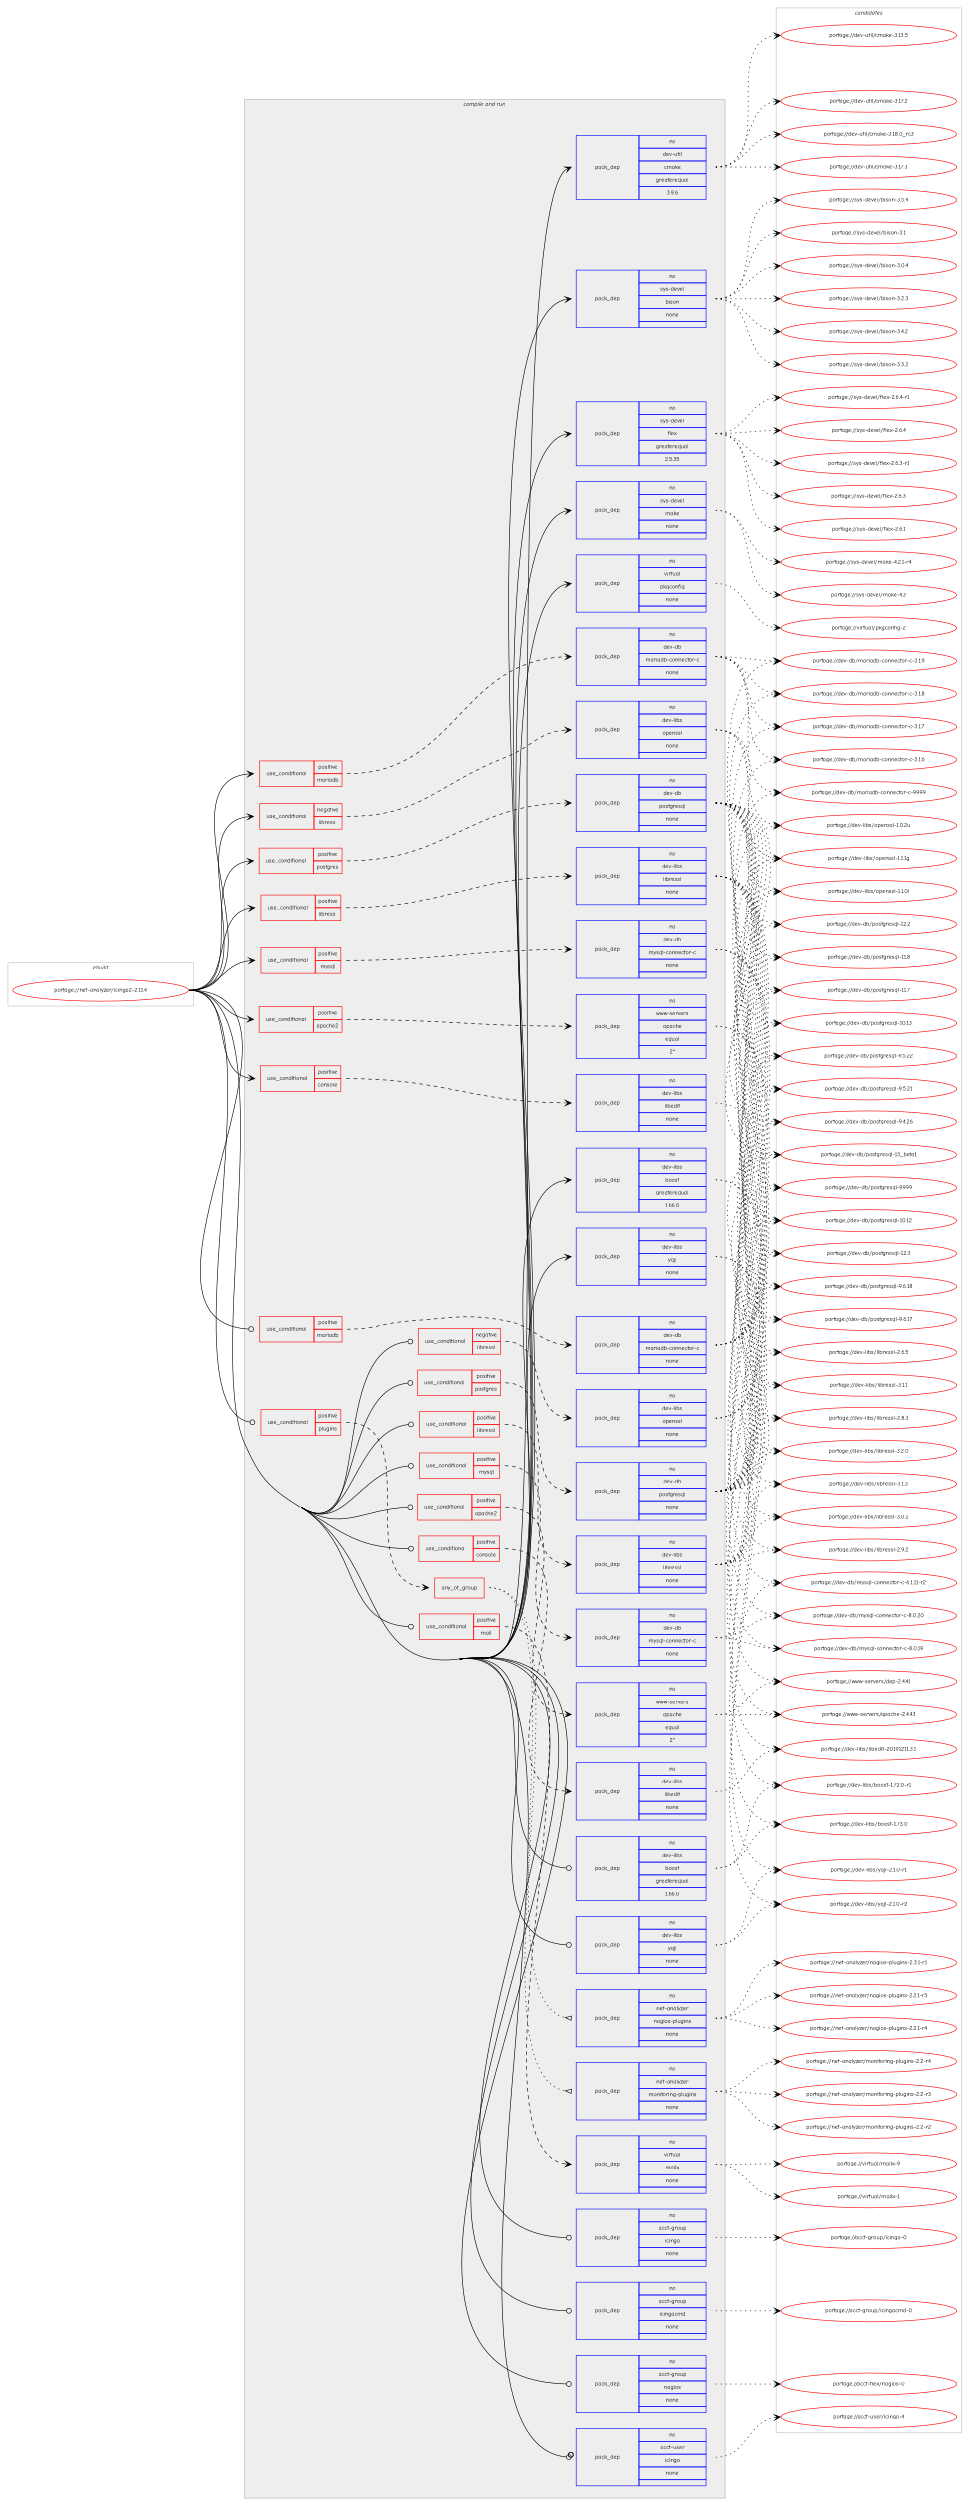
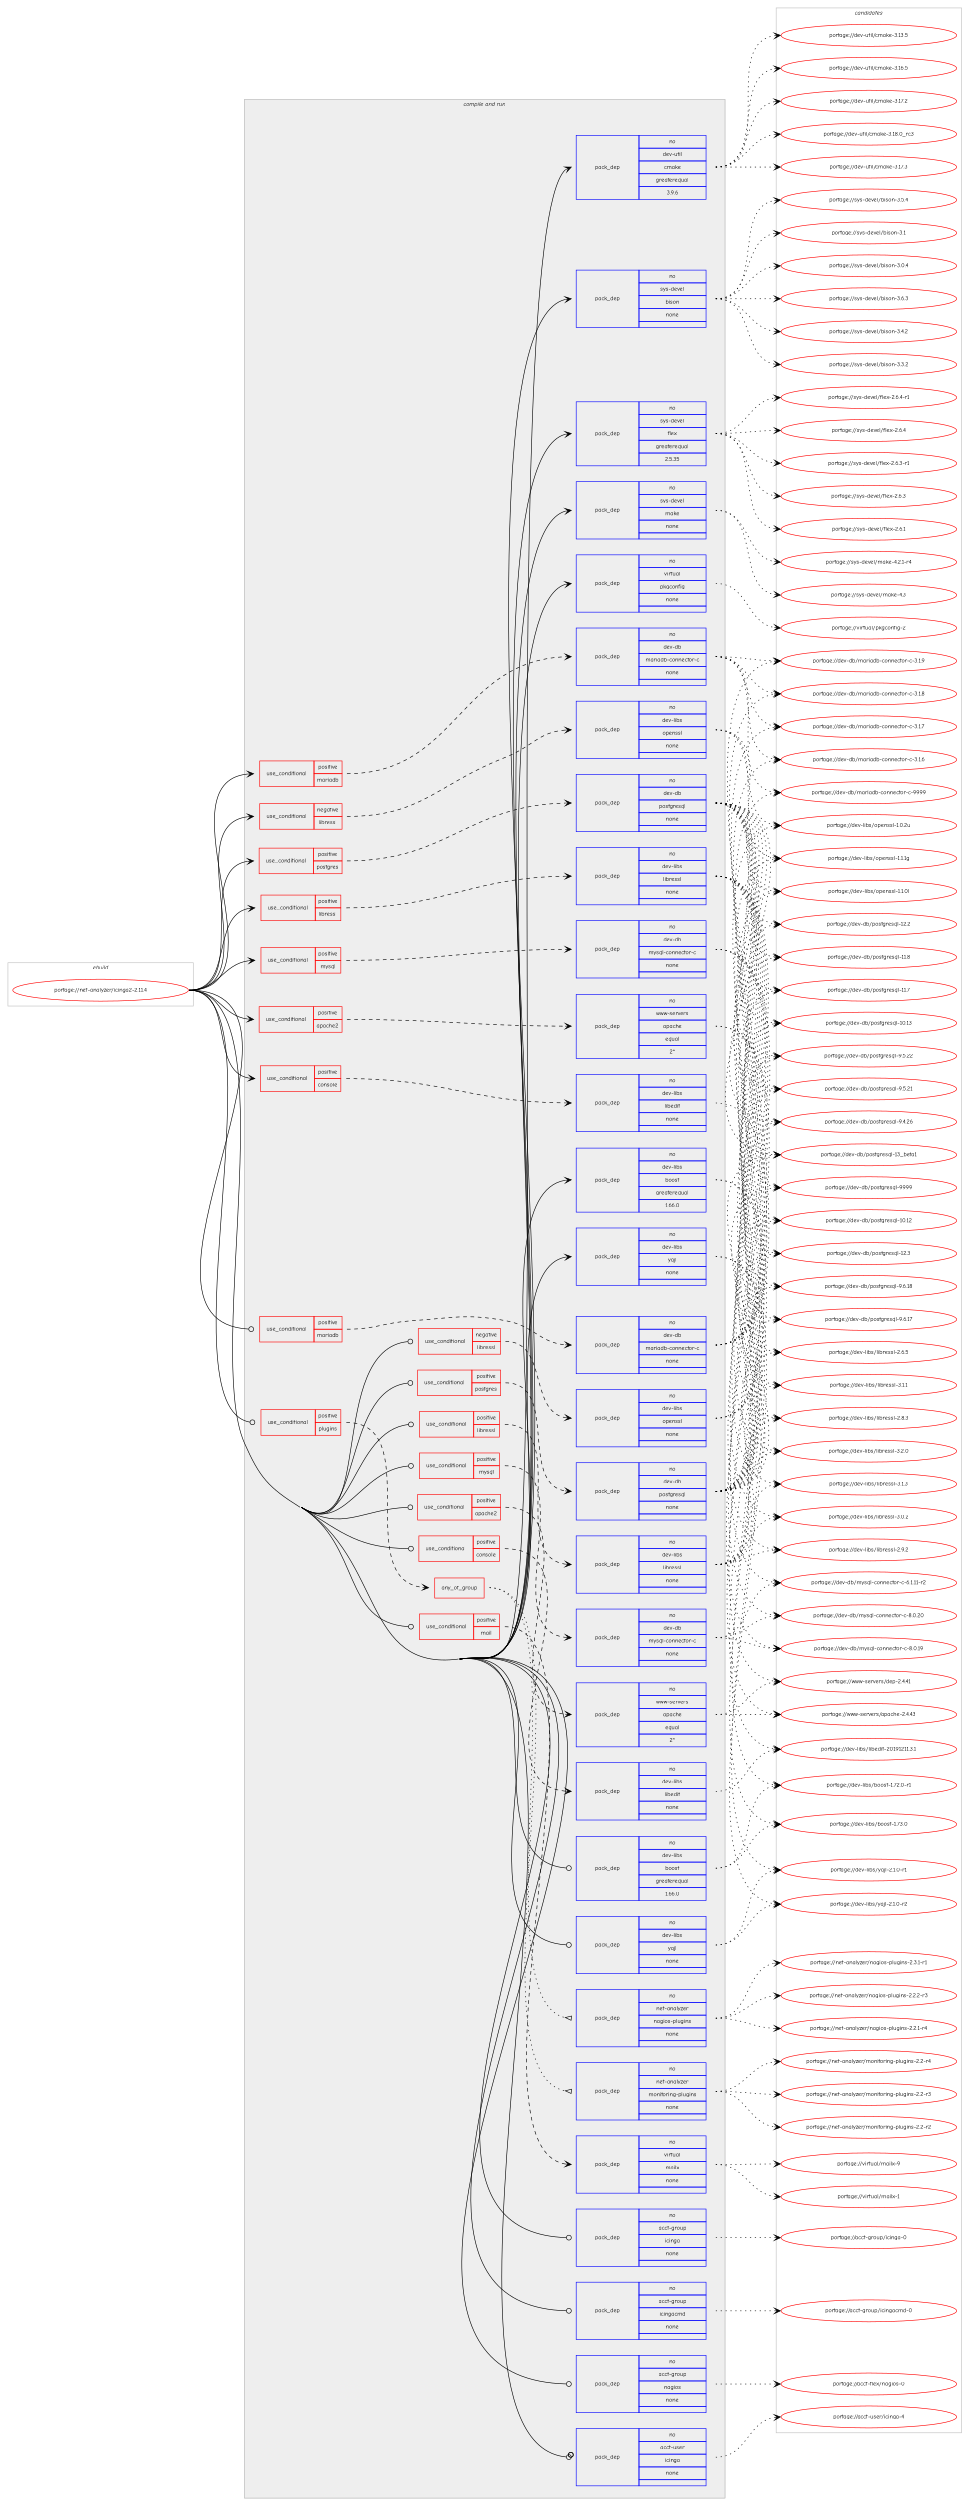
none -> (869, 68)
(869, 299) -> (869, 299)
(869, 1996) -> (869, 1996)
